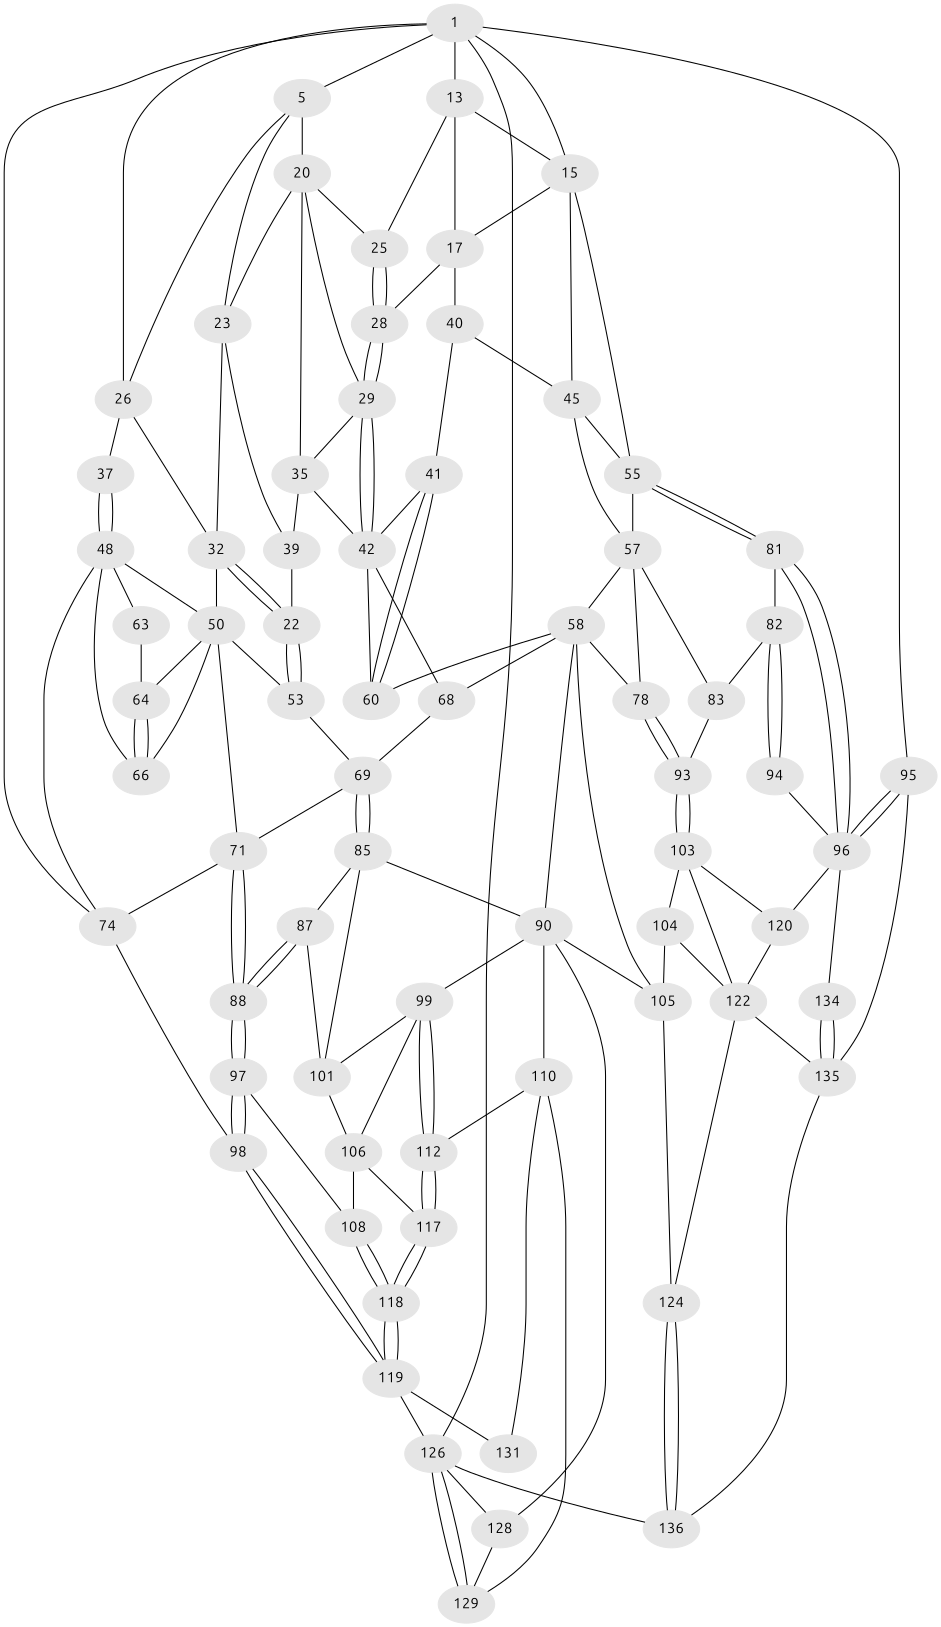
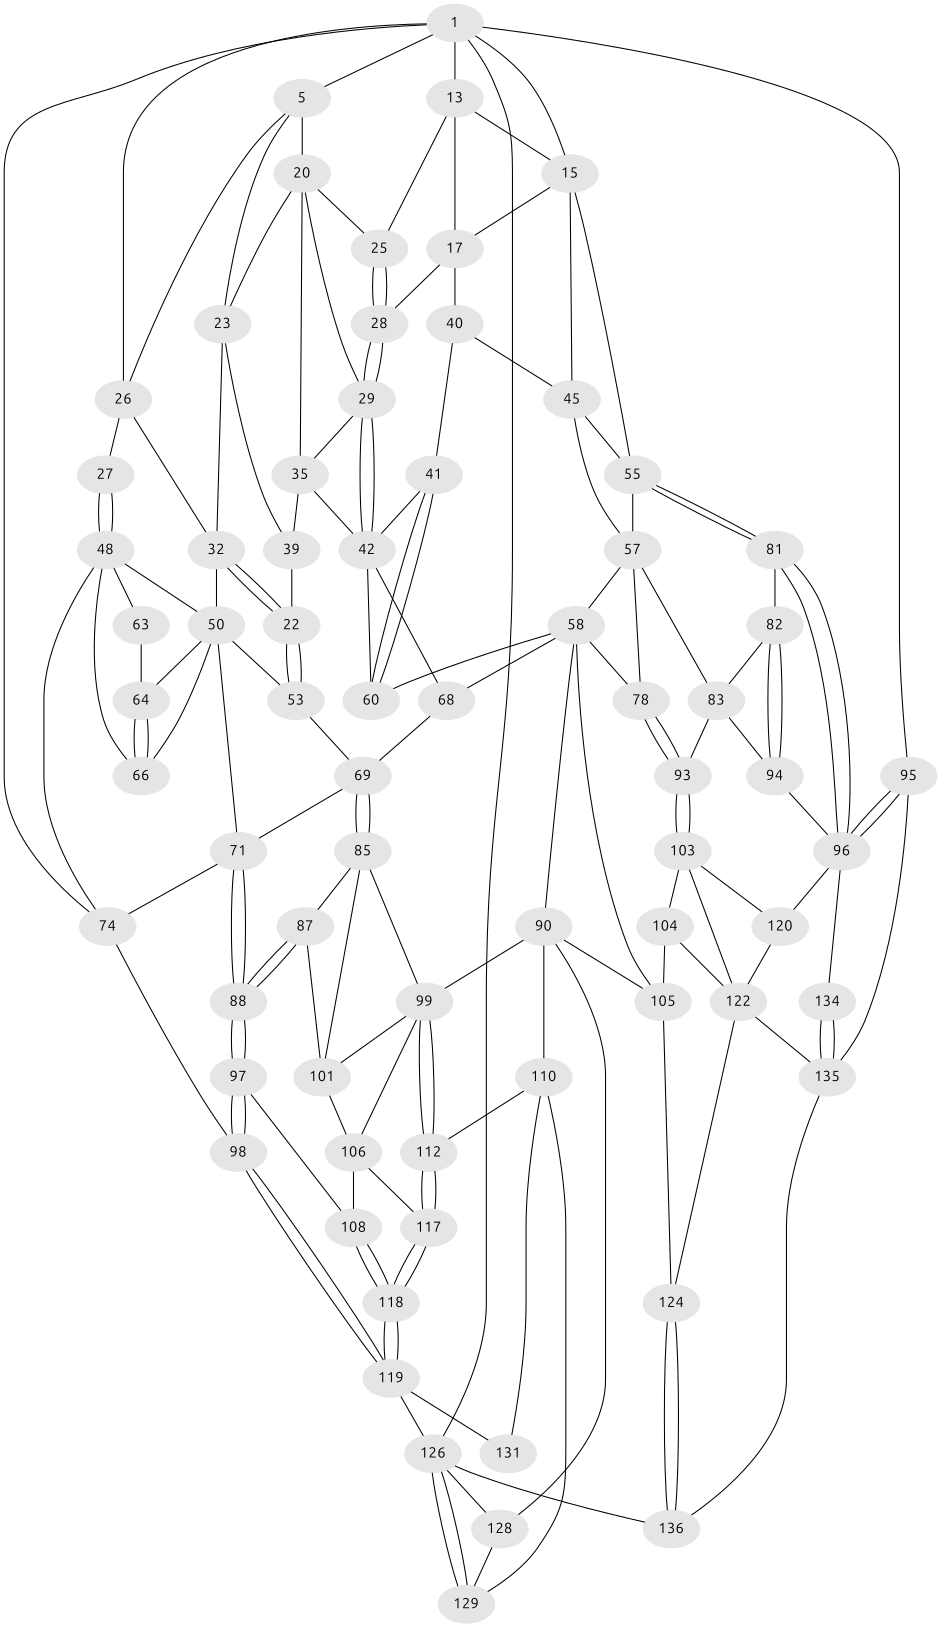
(106, 475) -> (106, 475)
none -> (746, 738)
(453, 889) -> (394, 927)
